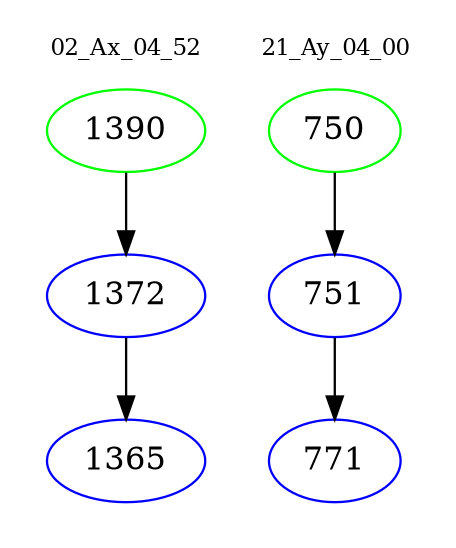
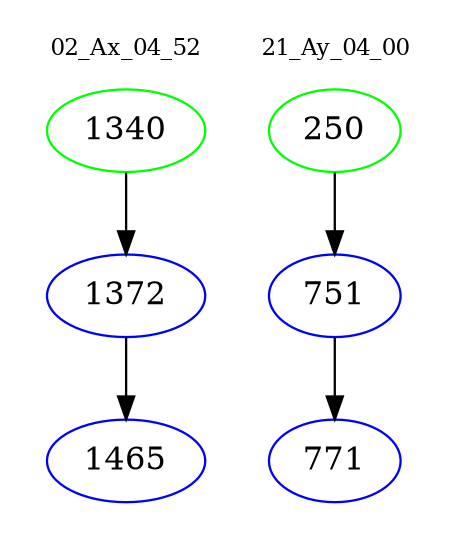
(126, 131) -> (126, 131)
(335, 131) -> (335, 131)
(126, 461) -> (126, 461)
